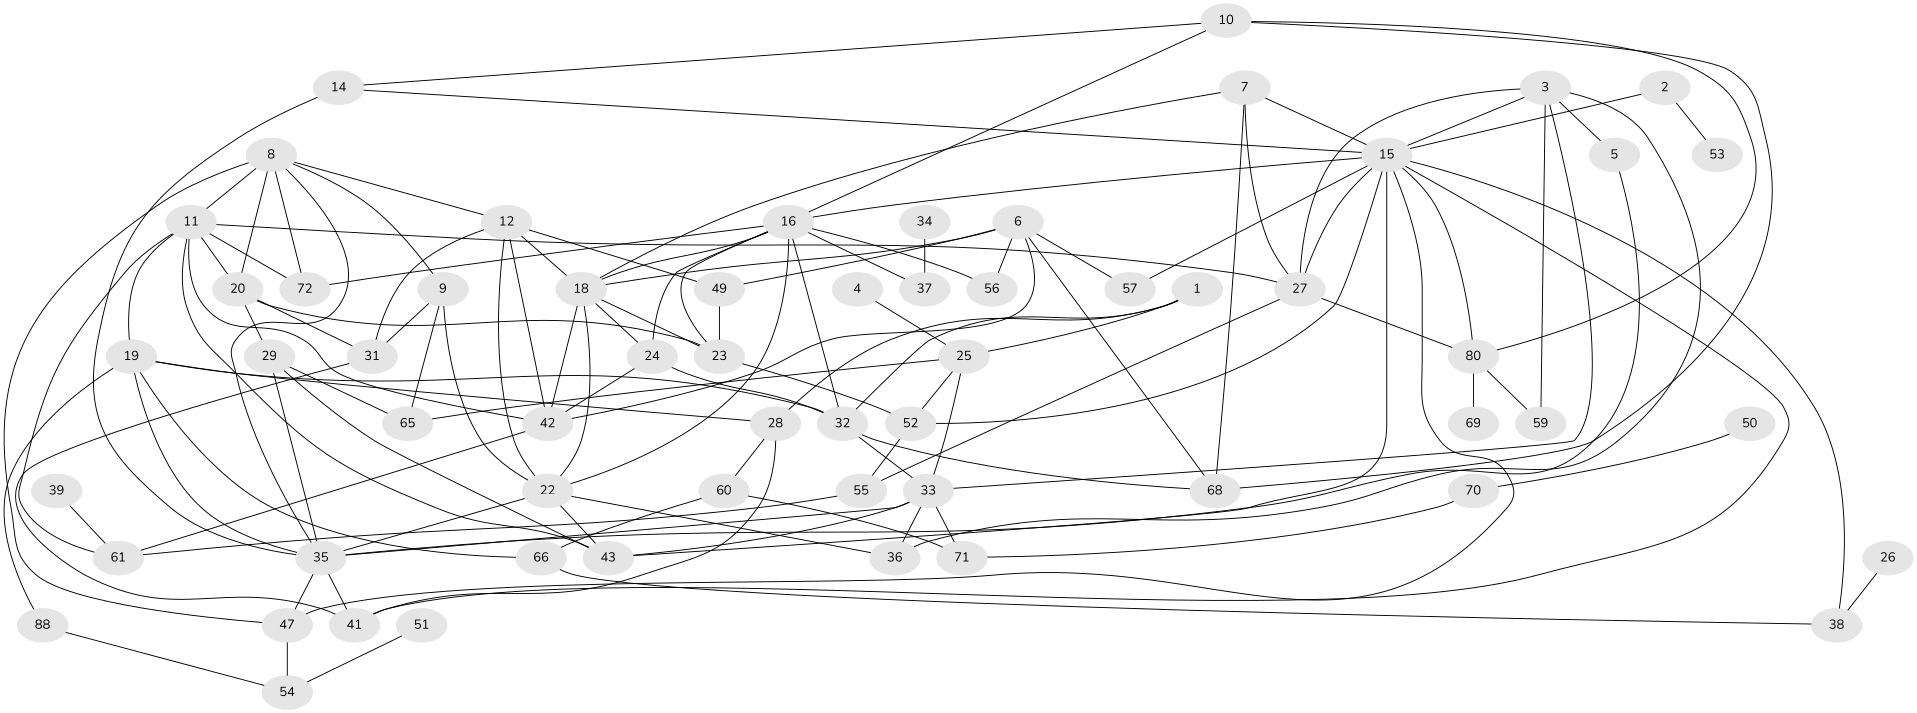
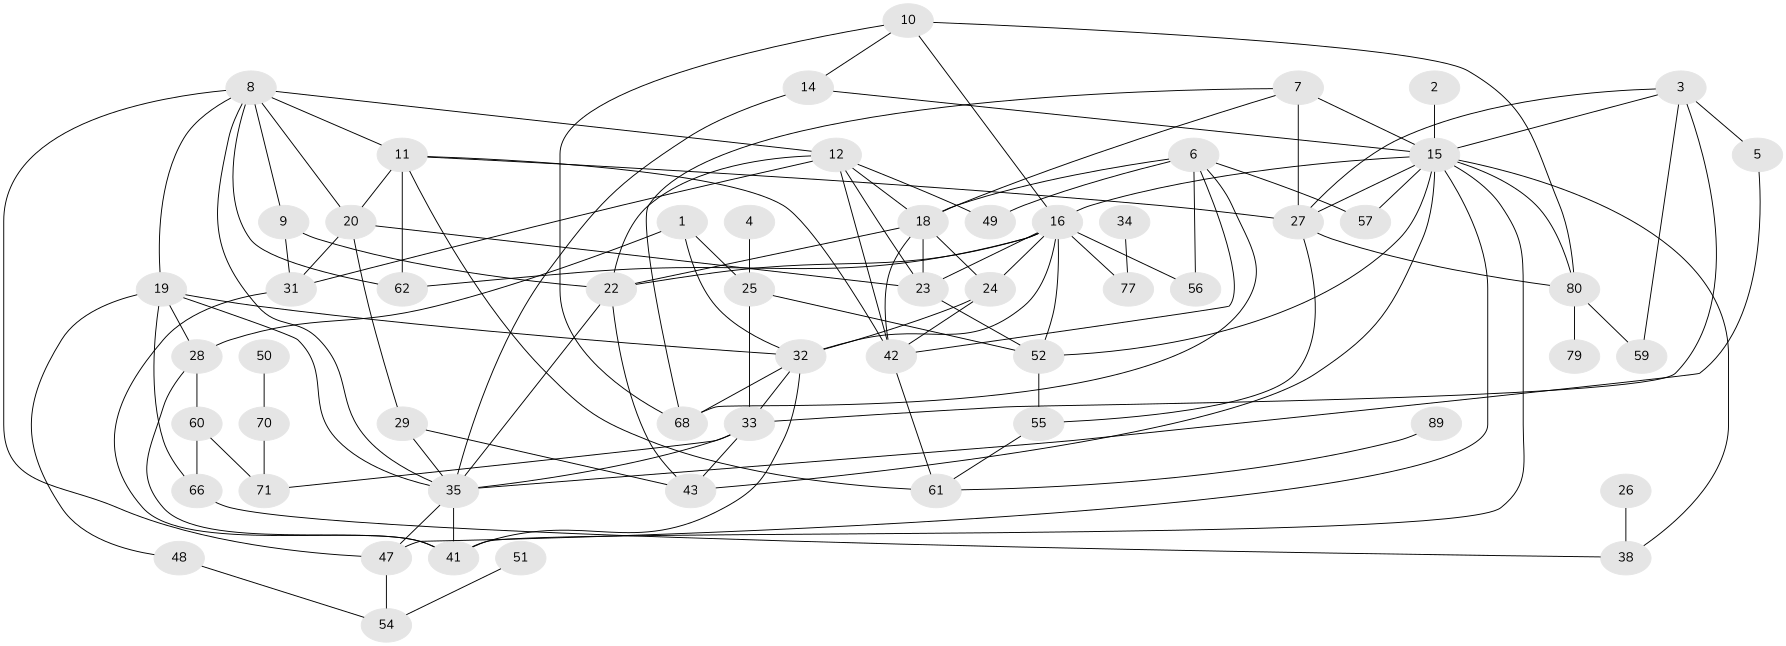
(1717, 155) -> none
(685, 256) -> (1057, 290)
(135, 280) -> (169, 173)
(305, 289) -> (402, 289)
(925, 289) -> (1128, 289)
(719, 323) -> (879, 223)
(408, 424) -> none
(1474, 424) -> (1575, 357)
(329, 456) -> none
(57, 491) -> (1436, 424)
none -> (679, 526)
(895, 558) -> none
(43, 625) -> (179, 558)
